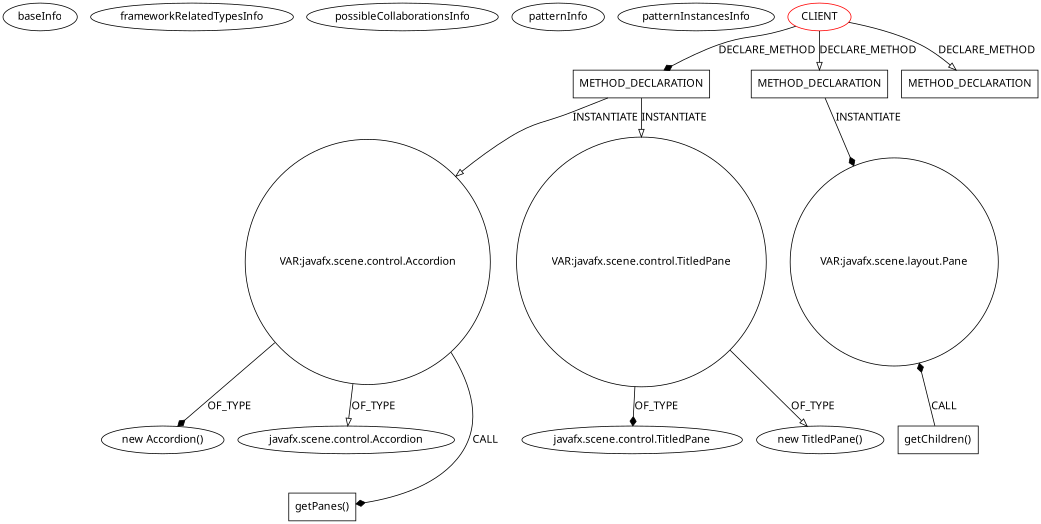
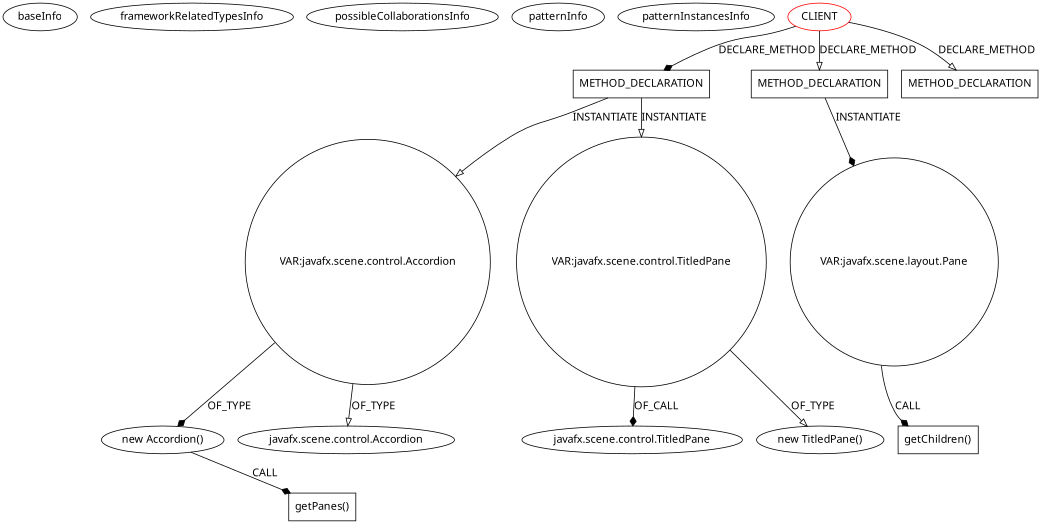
(928, 399) -> (887, 394)
(656, 406) -> (656, 406)
(460, 455) -> (236, 471)
